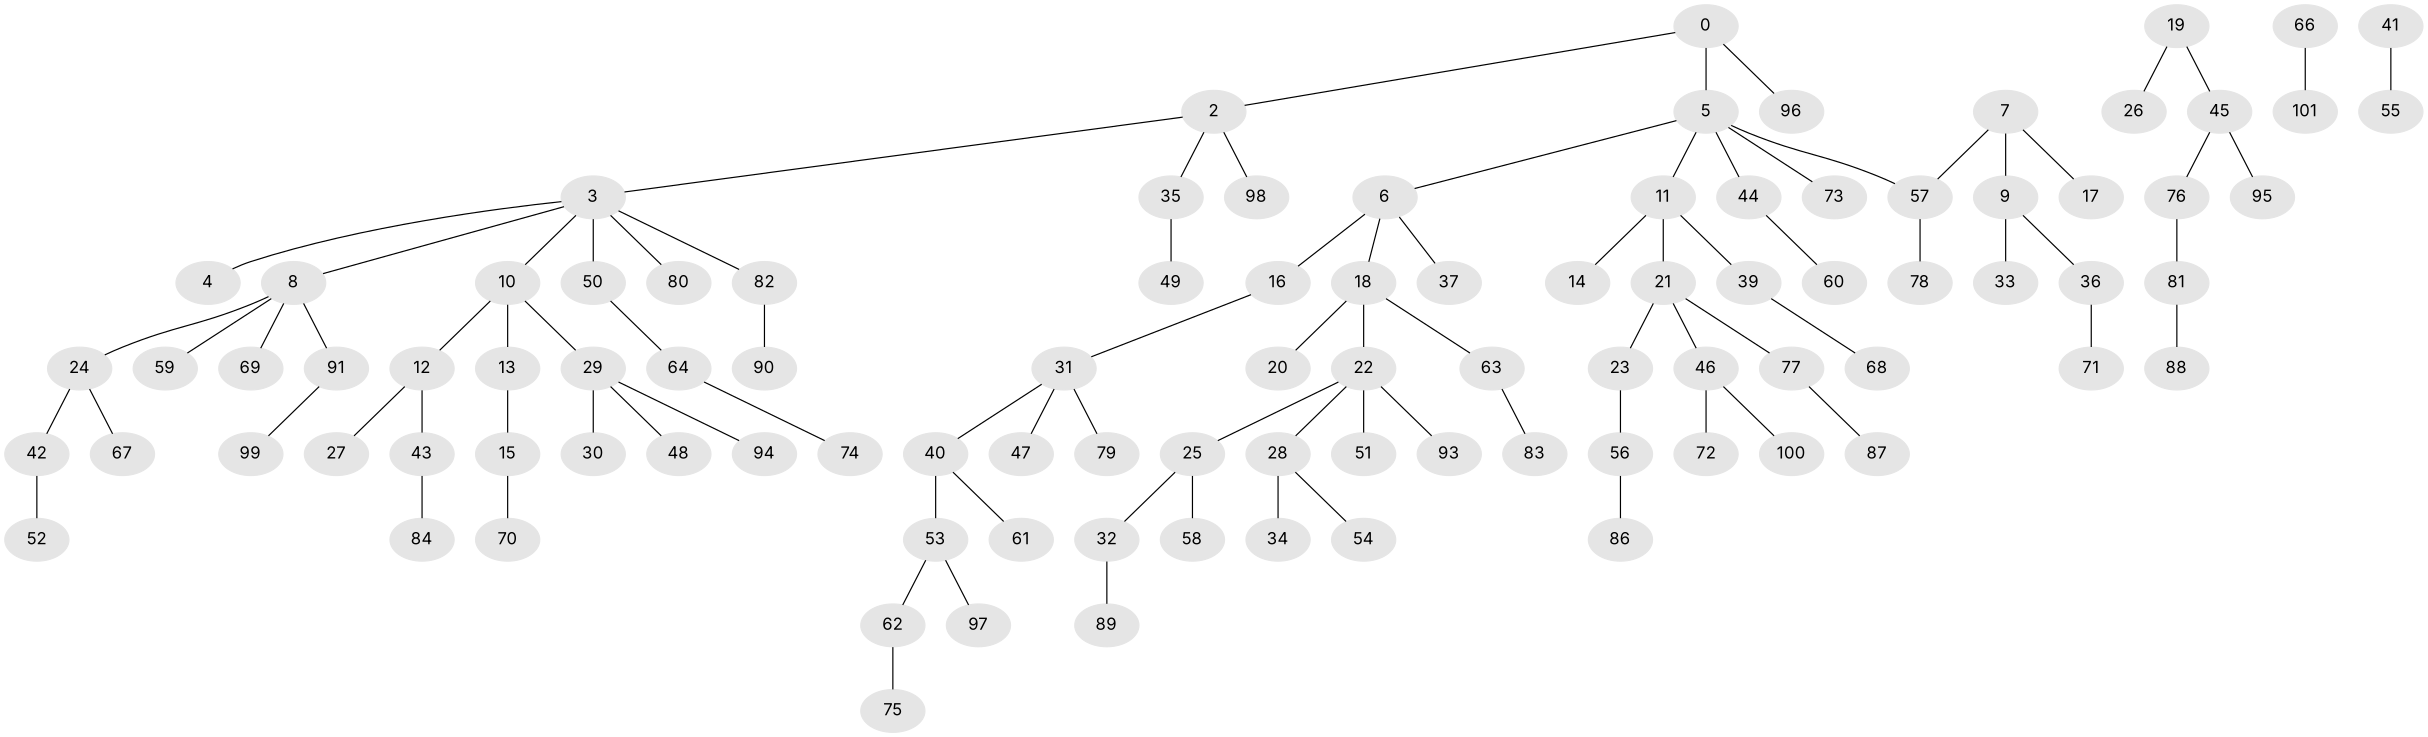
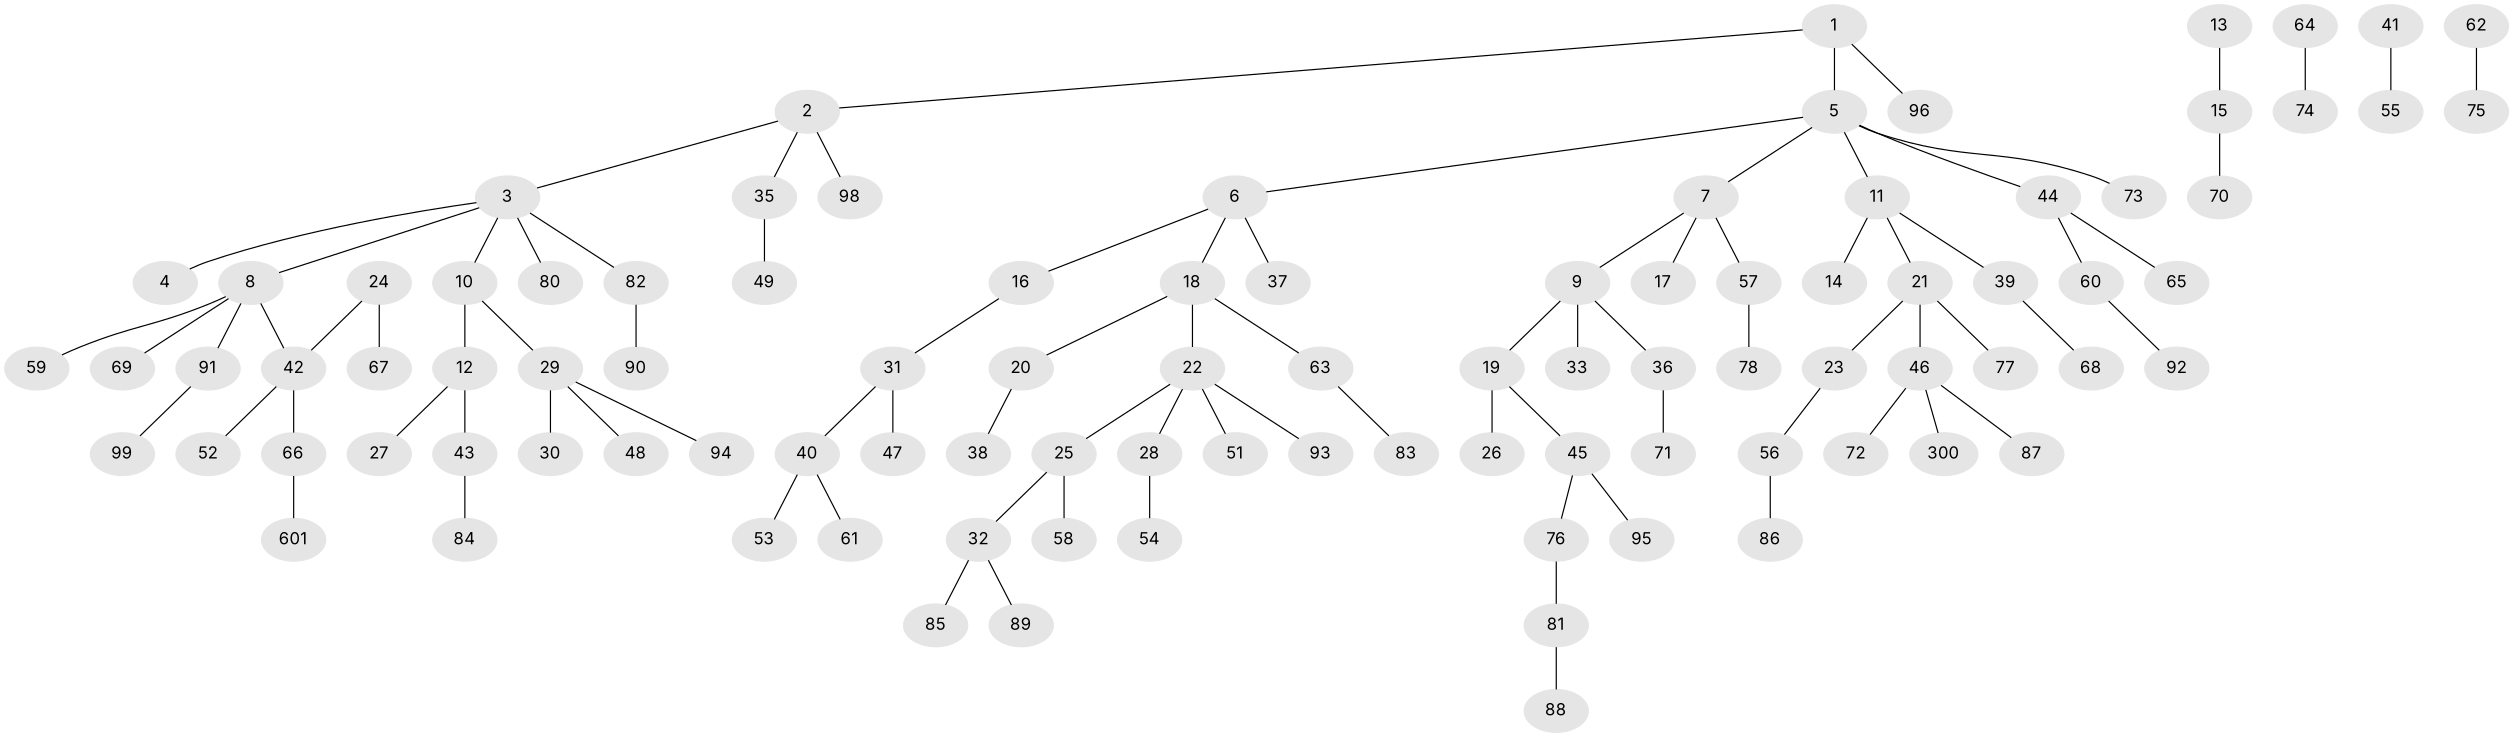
(1706, 26) -> (1834, 26)
(2305, 112) -> (294, 540)
(1813, 155) -> (1770, 155)
(593, 283) -> none
none -> (2177, 283)
(187, 326) -> (272, 326)
(508, 326) -> none
none -> (1535, 326)
none -> (2177, 369)
none -> (294, 411)
(1834, 411) -> (1976, 412)
none -> (978, 454)
(1107, 454) -> none
(1792, 454) -> (1944, 454)
(1278, 540) -> none
(914, 583) -> none
none -> (936, 625)
(978, 625) -> none
